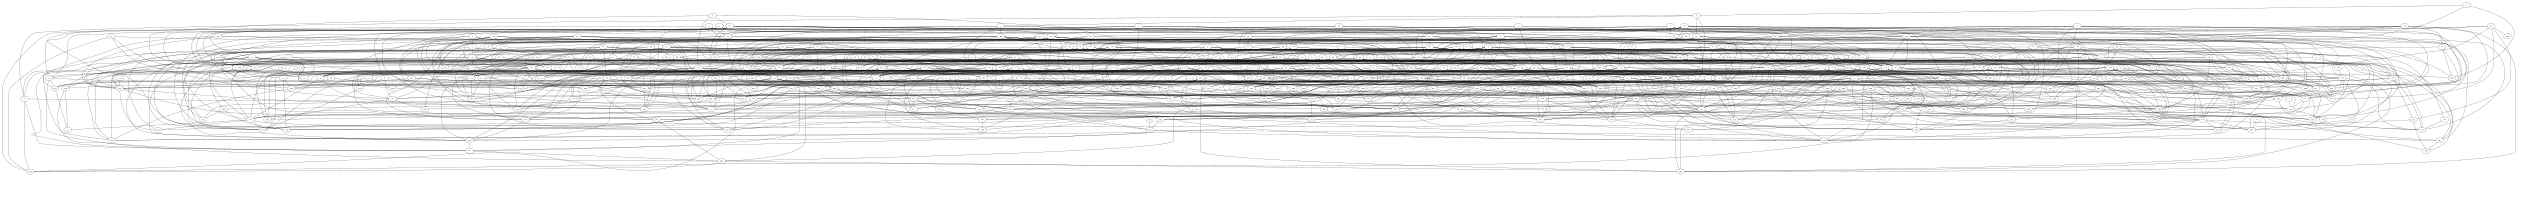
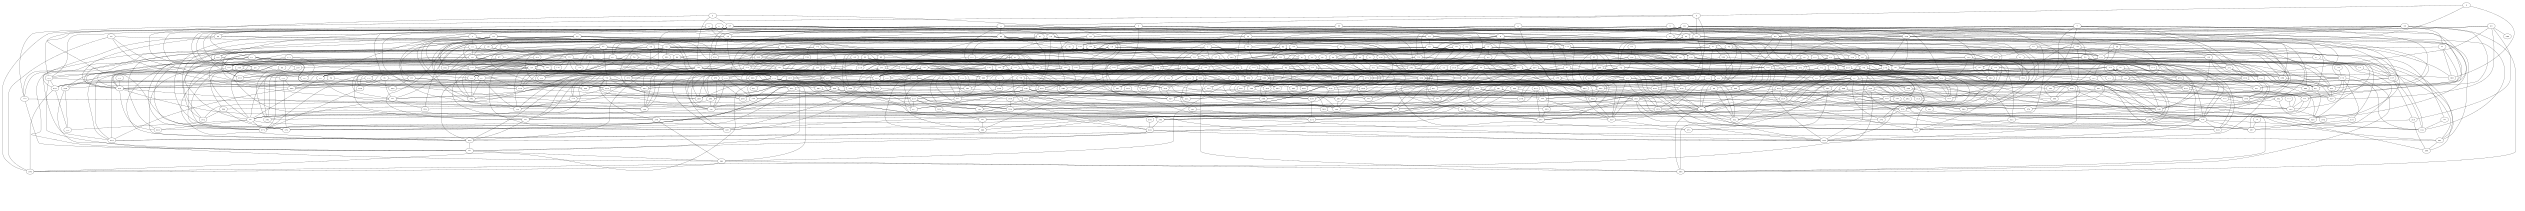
none -> (1233, 78)
(25, 136) -> (30, 126)
